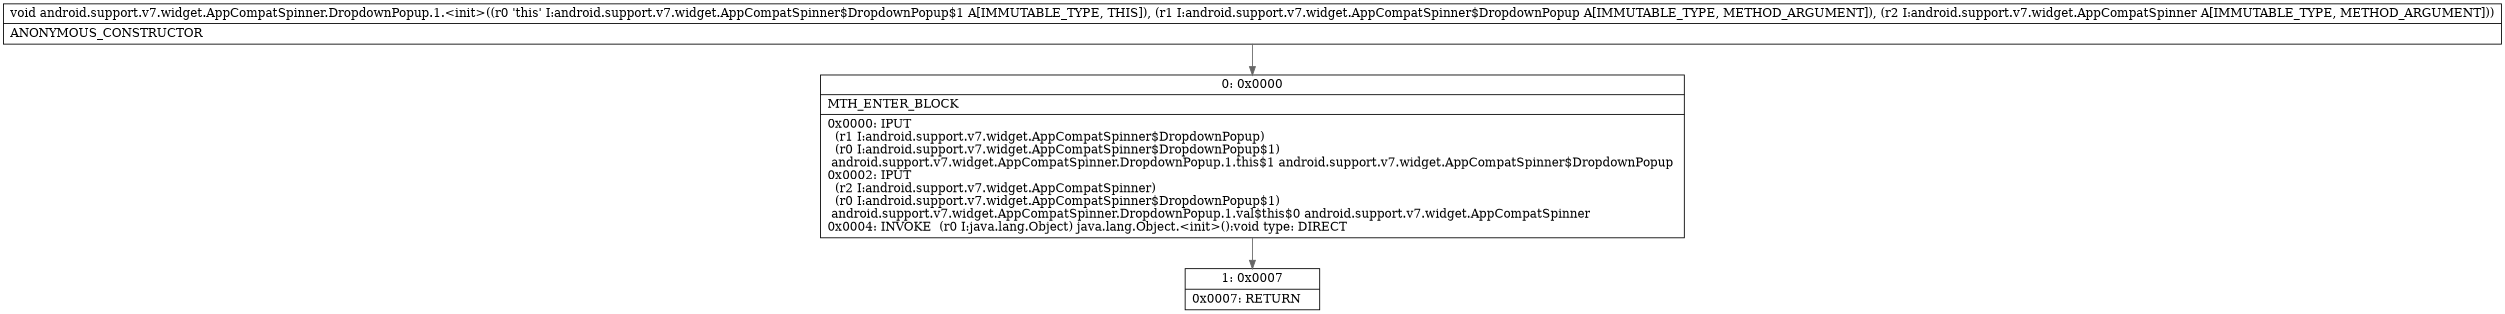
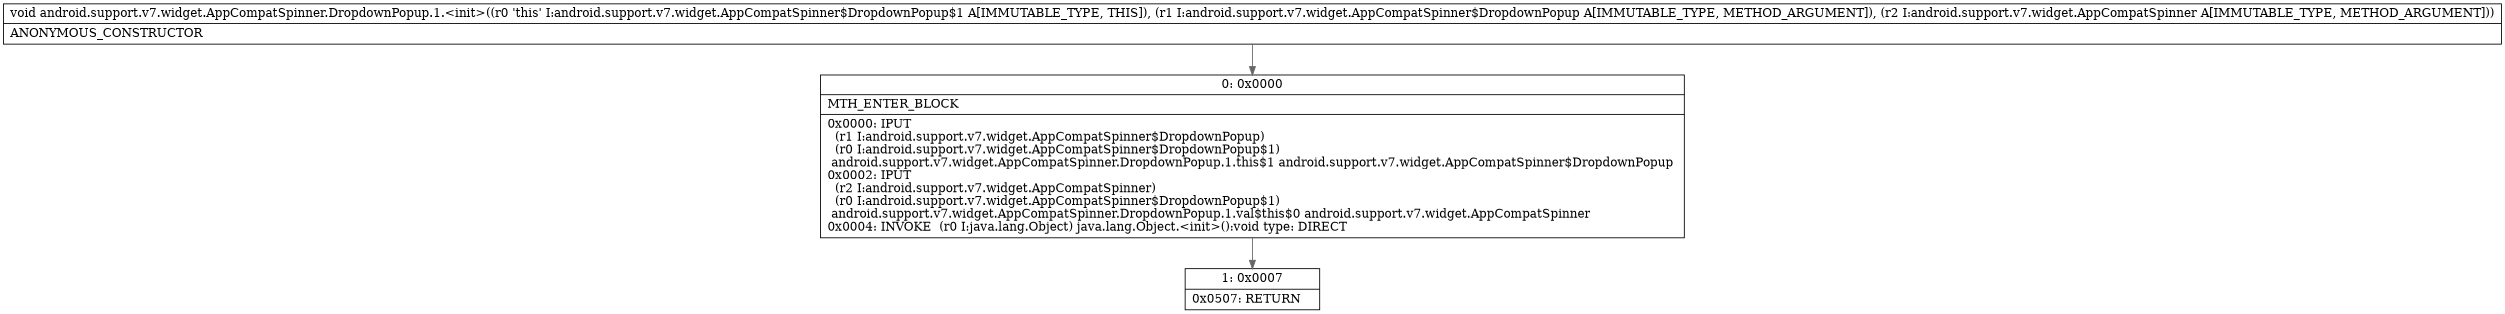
(1252, 299) -> (1252, 299)
